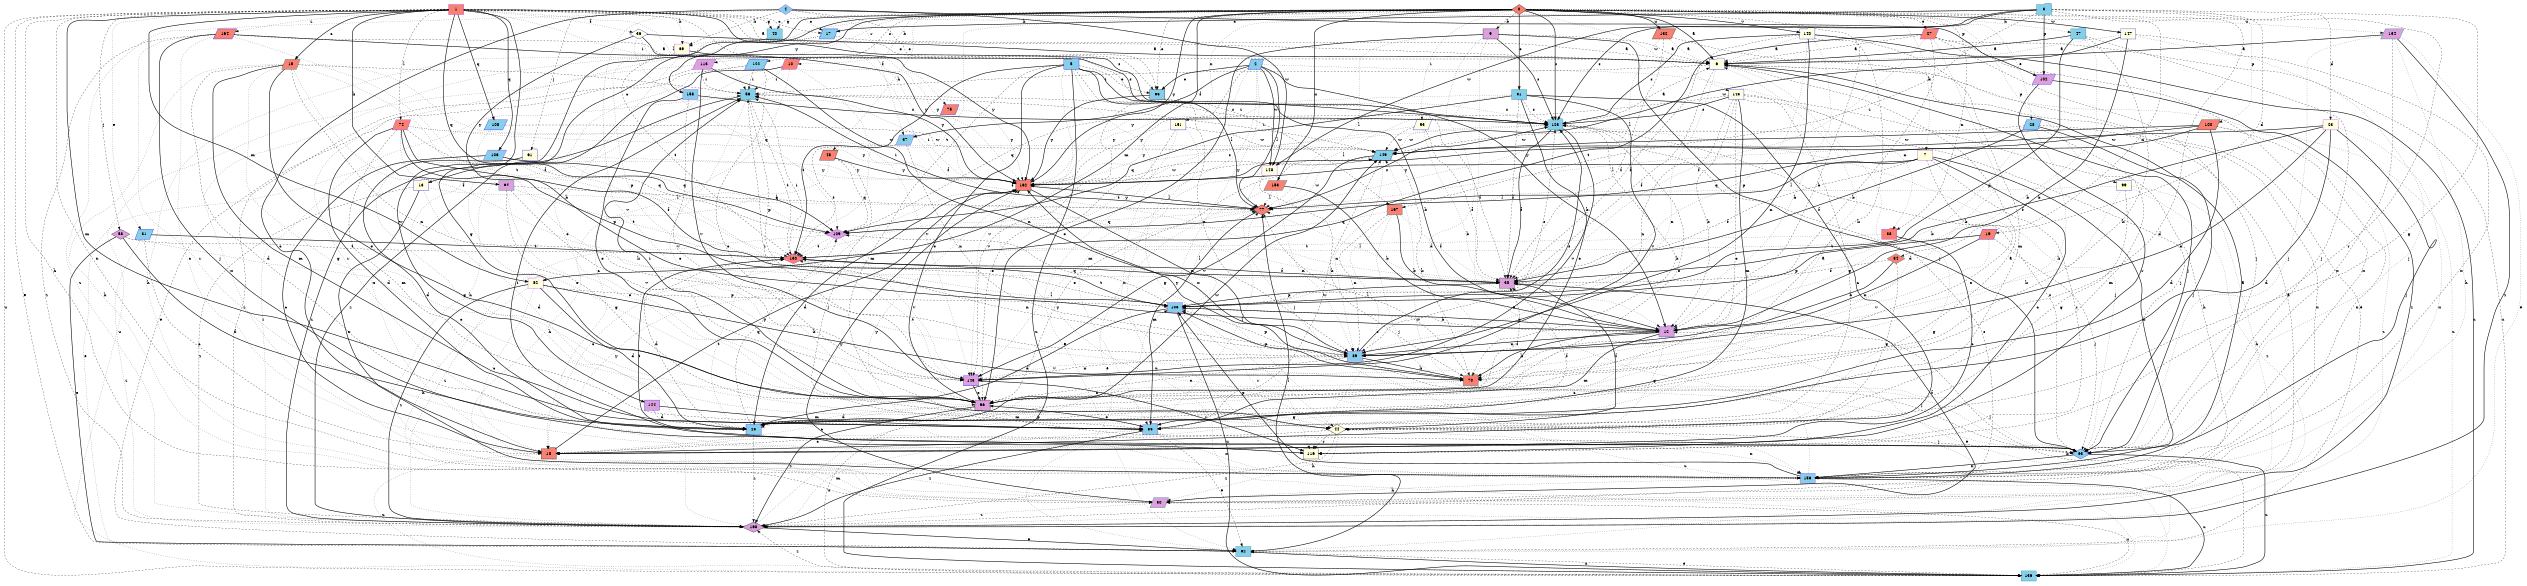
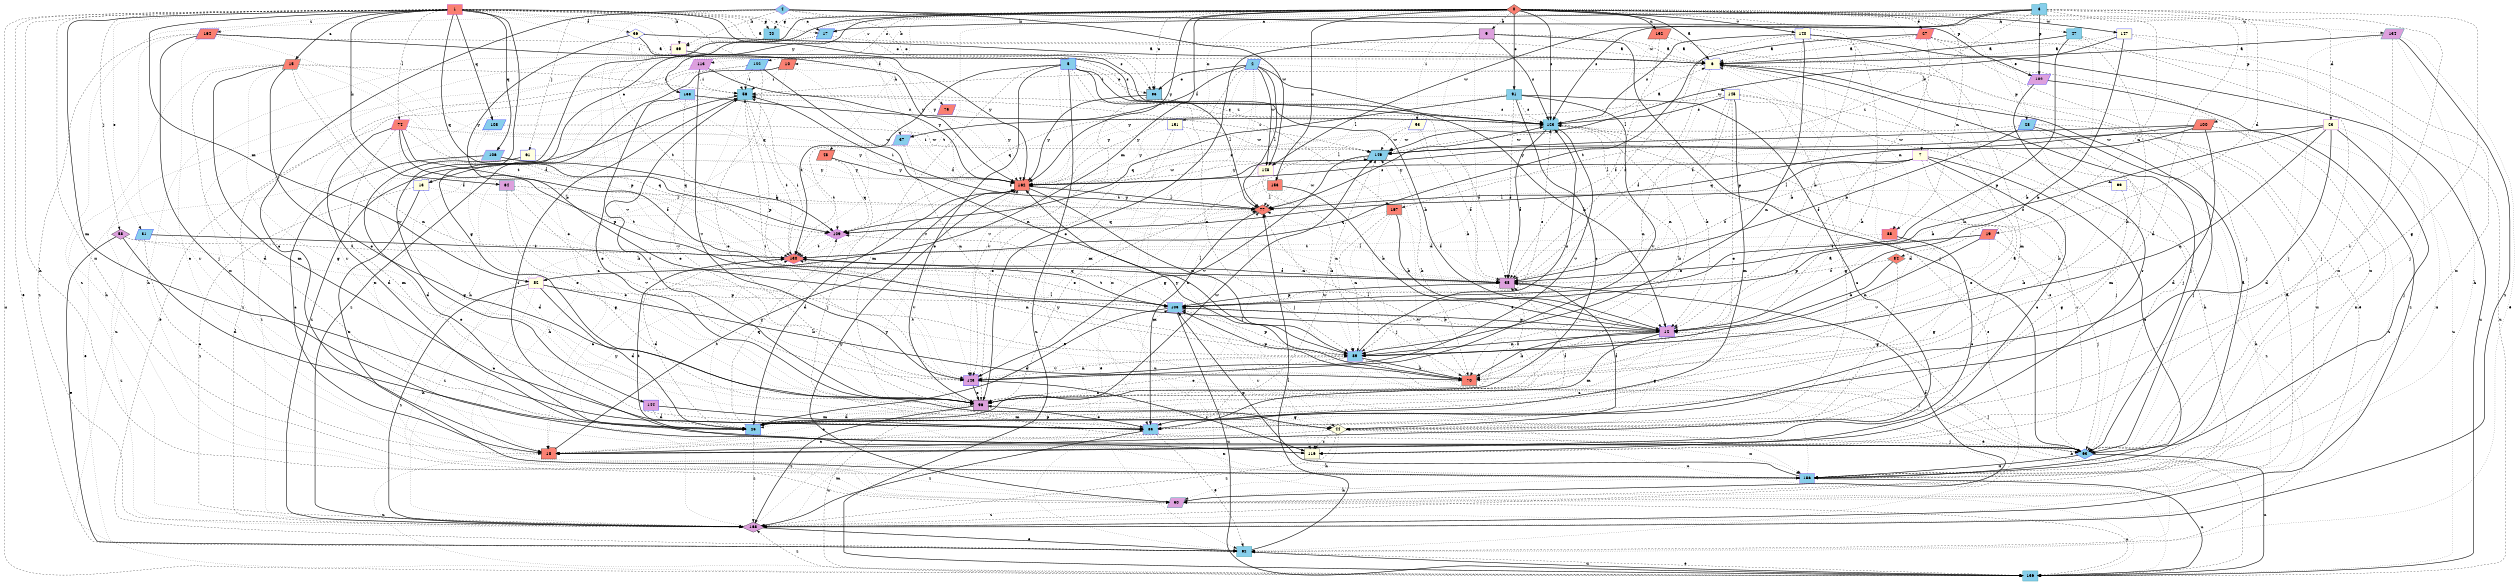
(791, 64) -> (788, 64)
(1157, 95) -> (1154, 95)
(1275, 185) -> (1275, 185)
